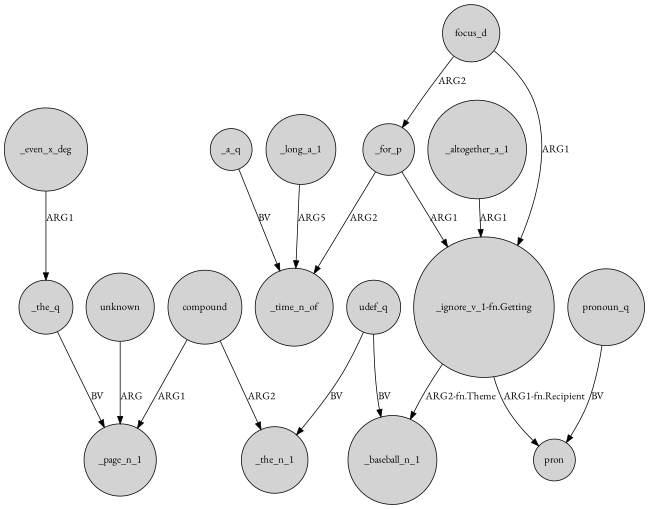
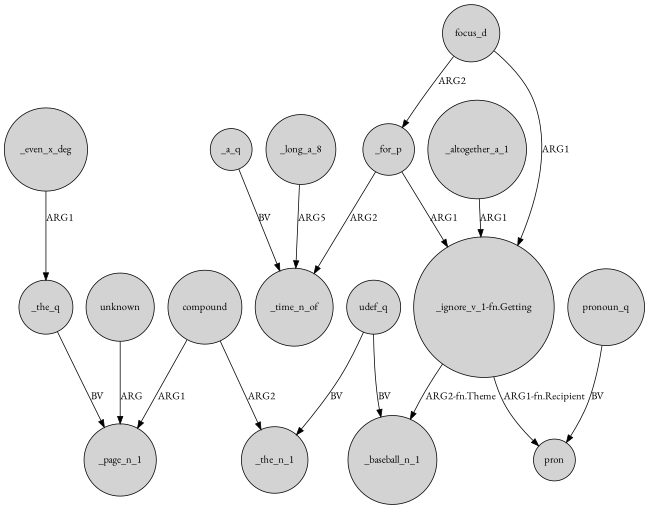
(301, 149) -> (301, 149)
